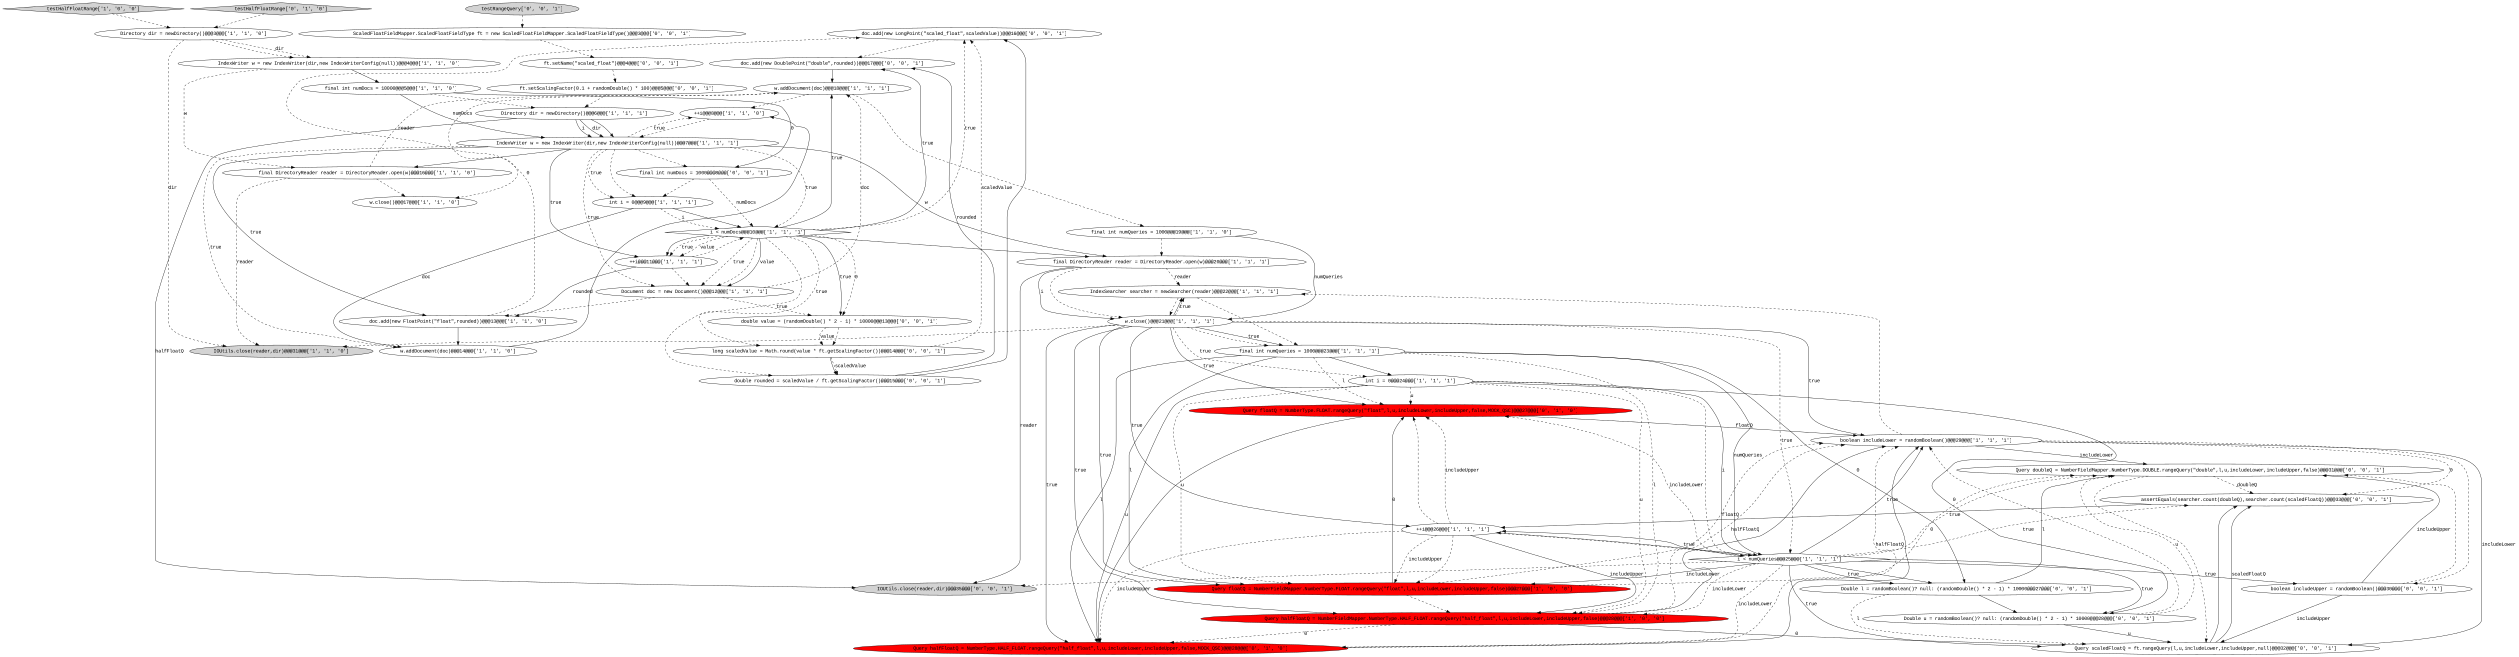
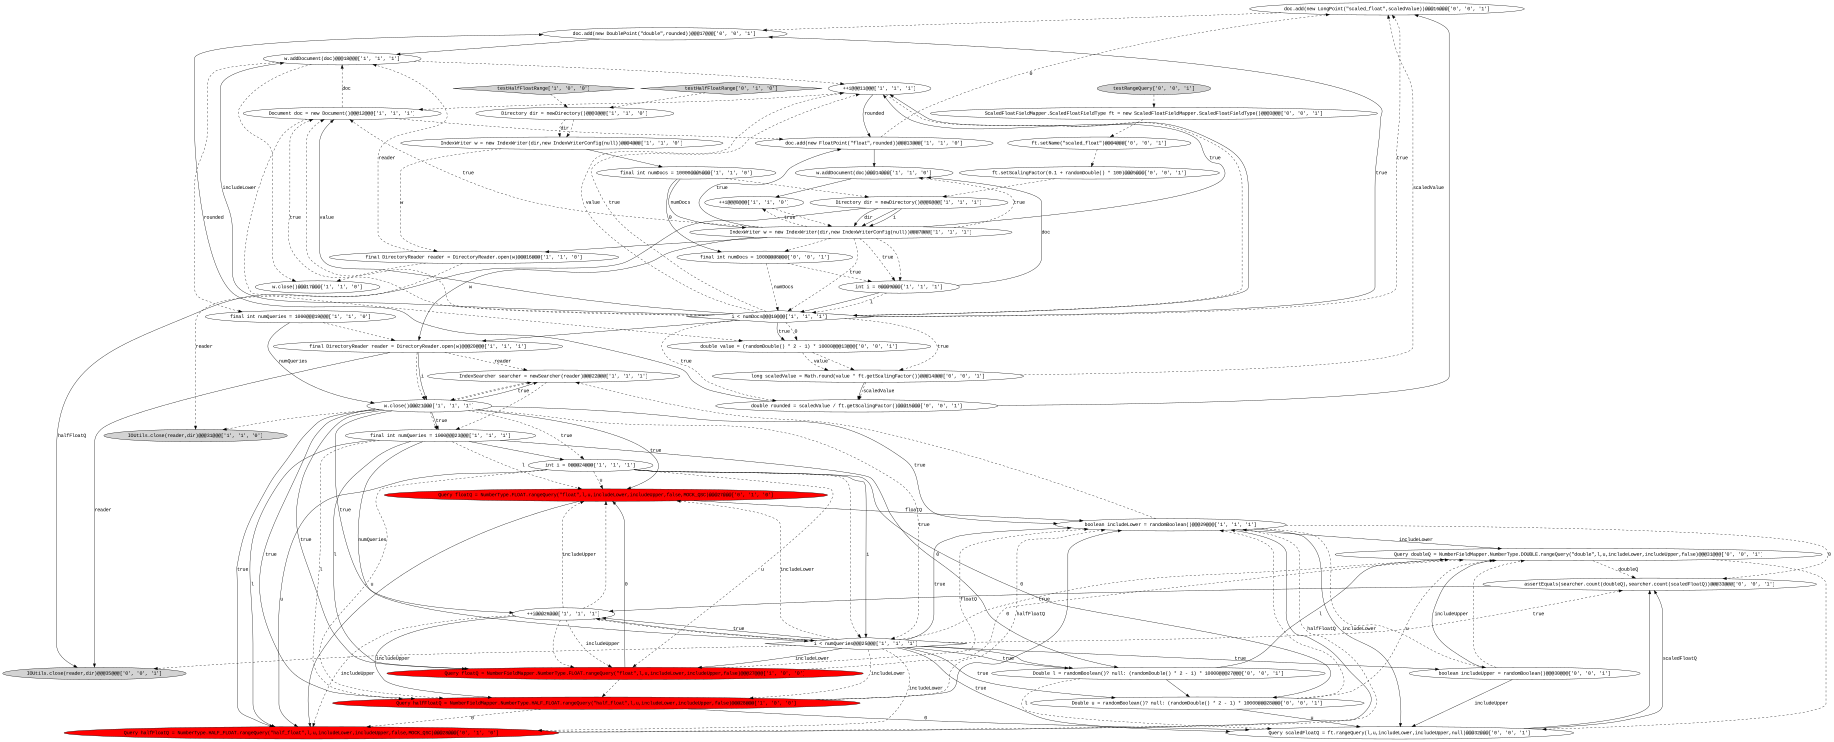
(782, 101) -> (627, 70)
(837, 158) -> (240, 188)
(168, 209) -> none
